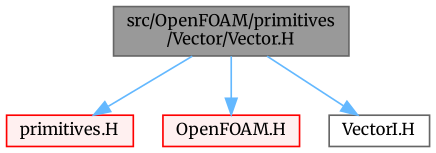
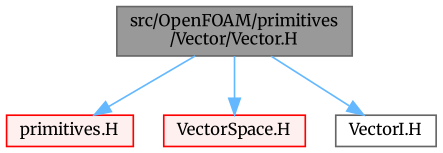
(231, 131) -> (235, 131)
